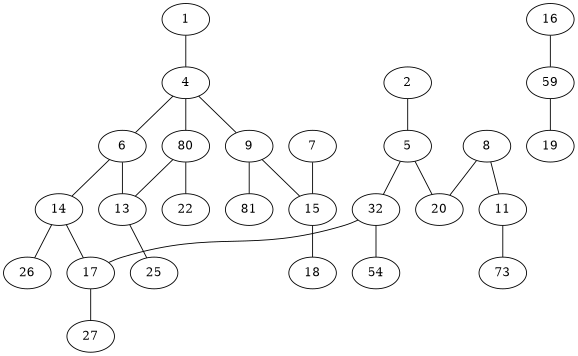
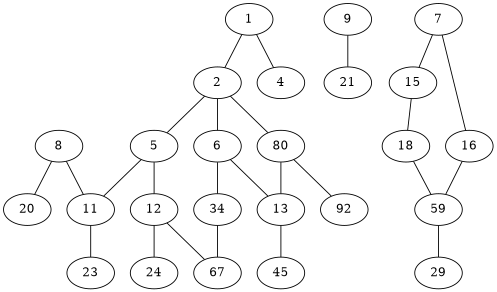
none -> (233, 51)
none -> (454, 83)
(154, 114) -> (217, 115)
(217, 114) -> none
(186, 115) -> (249, 114)
(550, 146) -> (439, 273)
(281, 178) -> none
none -> (422, 178)
(424, 178) -> (122, 178)
(59, 210) -> (217, 210)
(186, 210) -> (344, 210)
(249, 210) -> (348, 83)
(376, 210) -> (154, 210)
(27, 273) -> none
(91, 273) -> (217, 273)
(154, 273) -> (281, 273)
(376, 273) -> (154, 273)
(503, 273) -> (91, 273)
(91, 336) -> none
